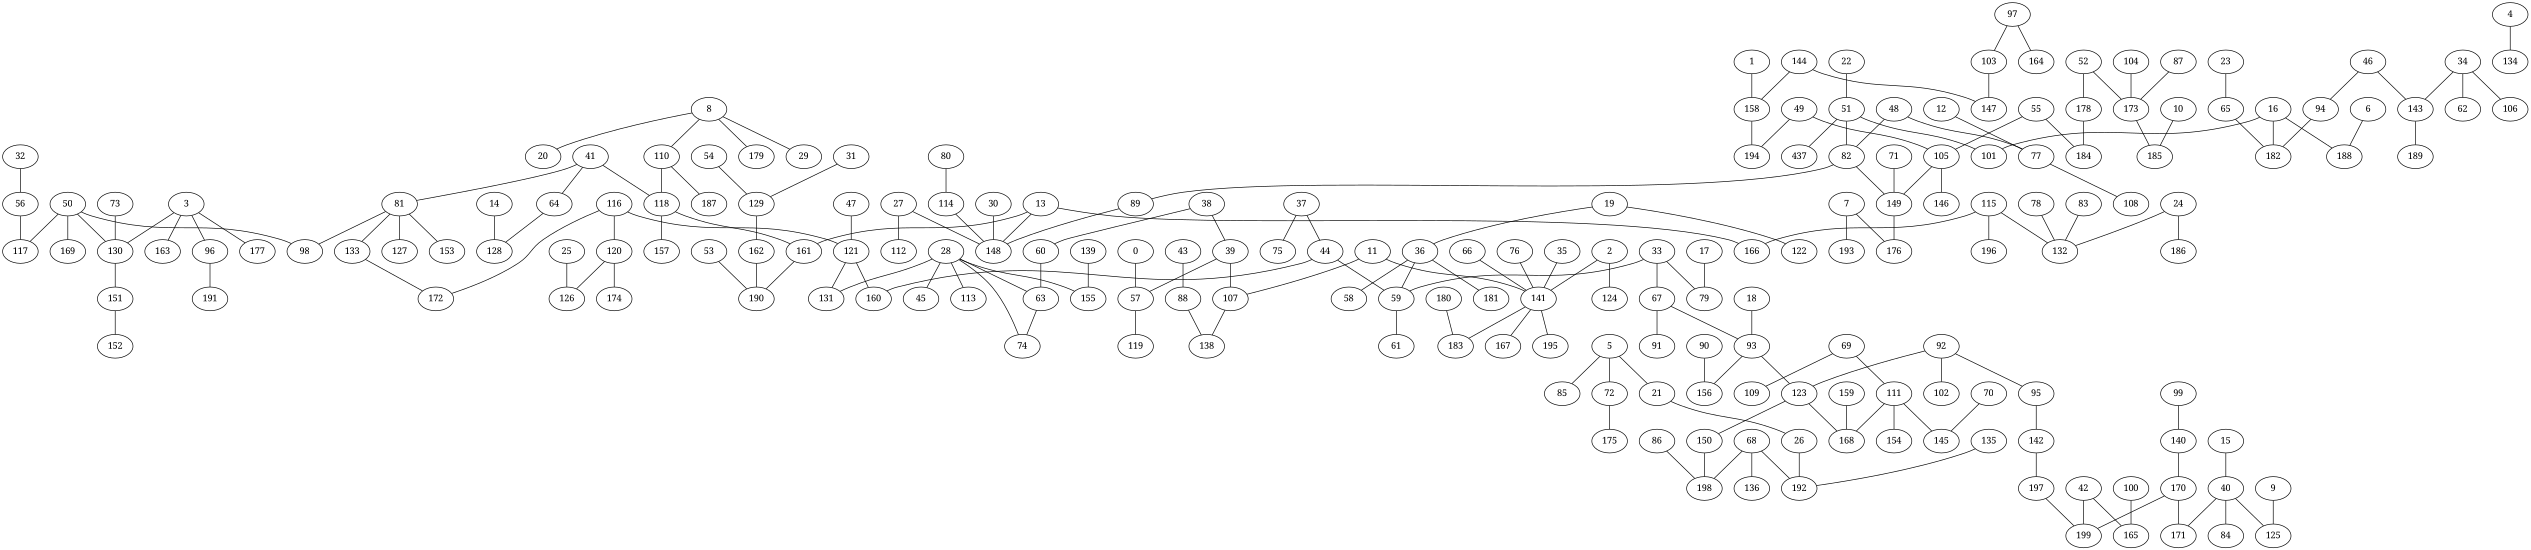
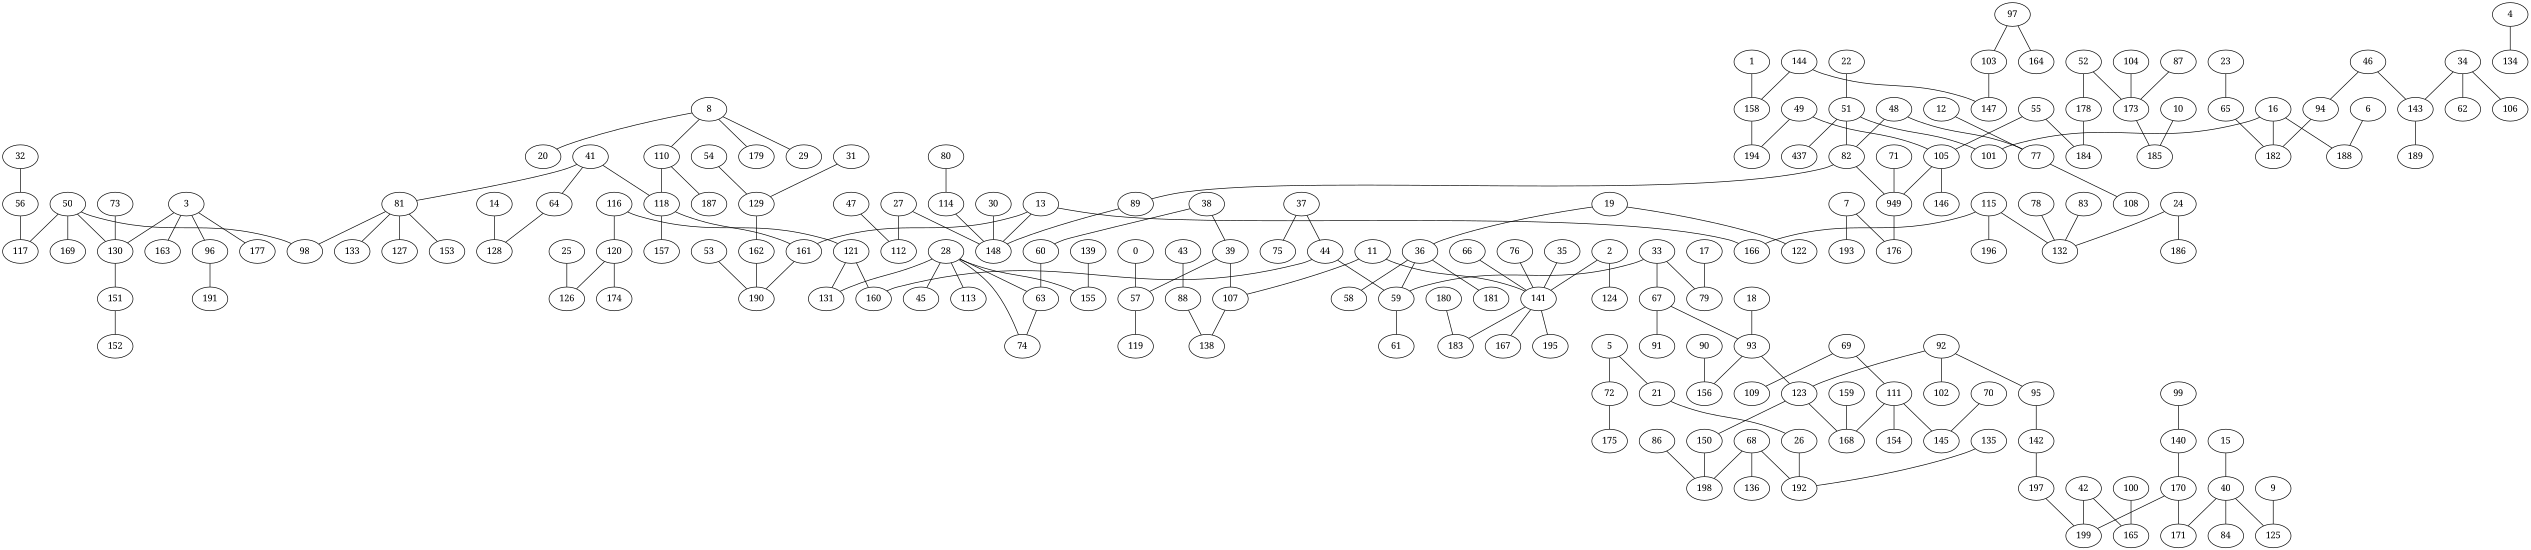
(1894, 204) -> (1894, 204)
(851, 228) -> (873, 226)
(436, 299) -> none
(1562, 394) -> none
